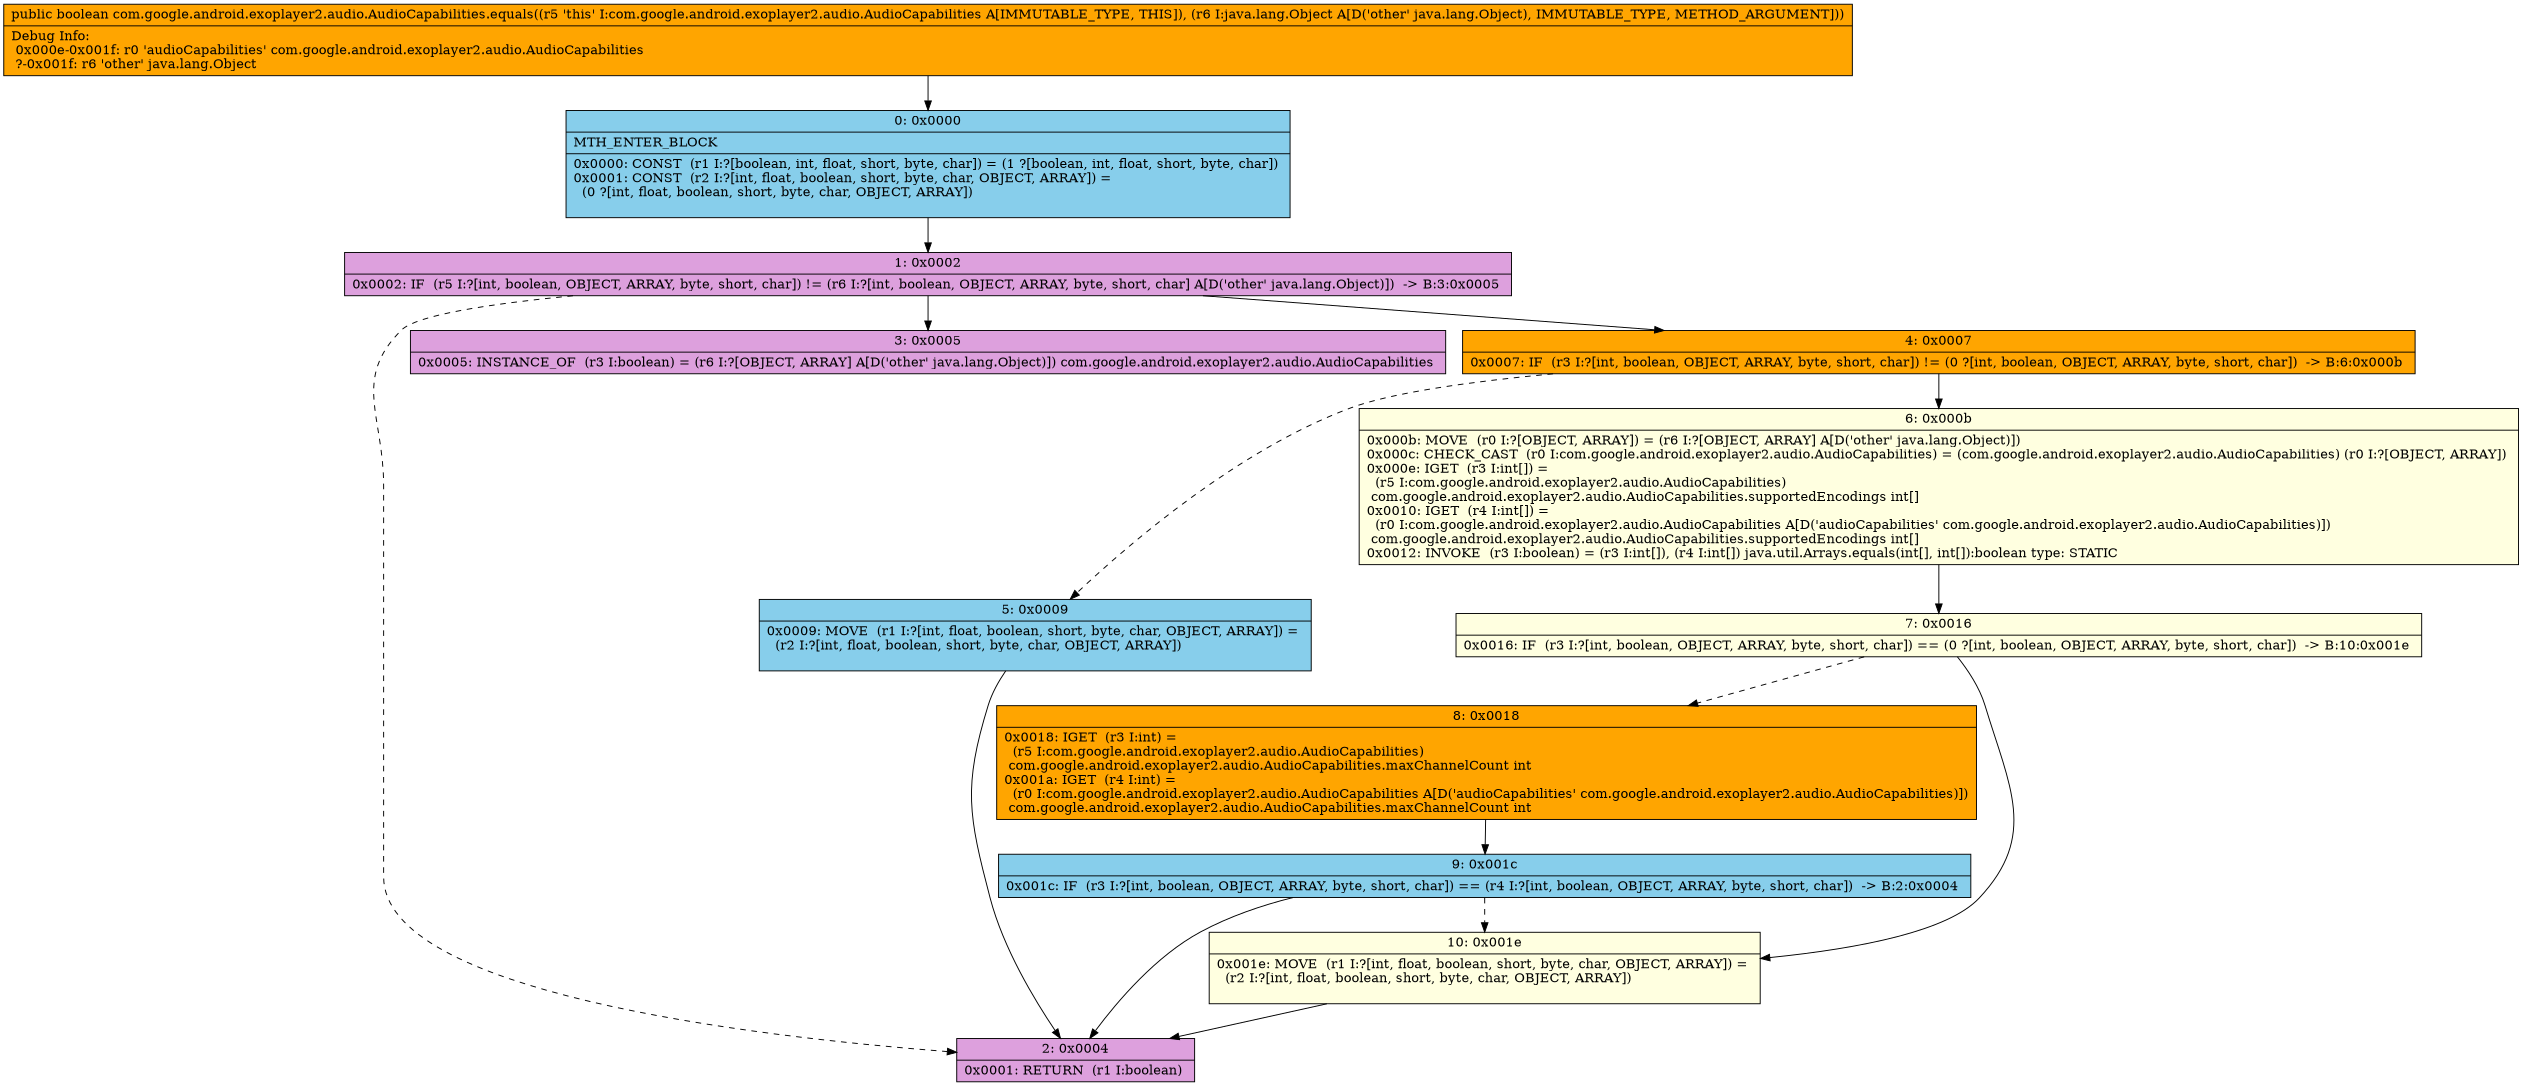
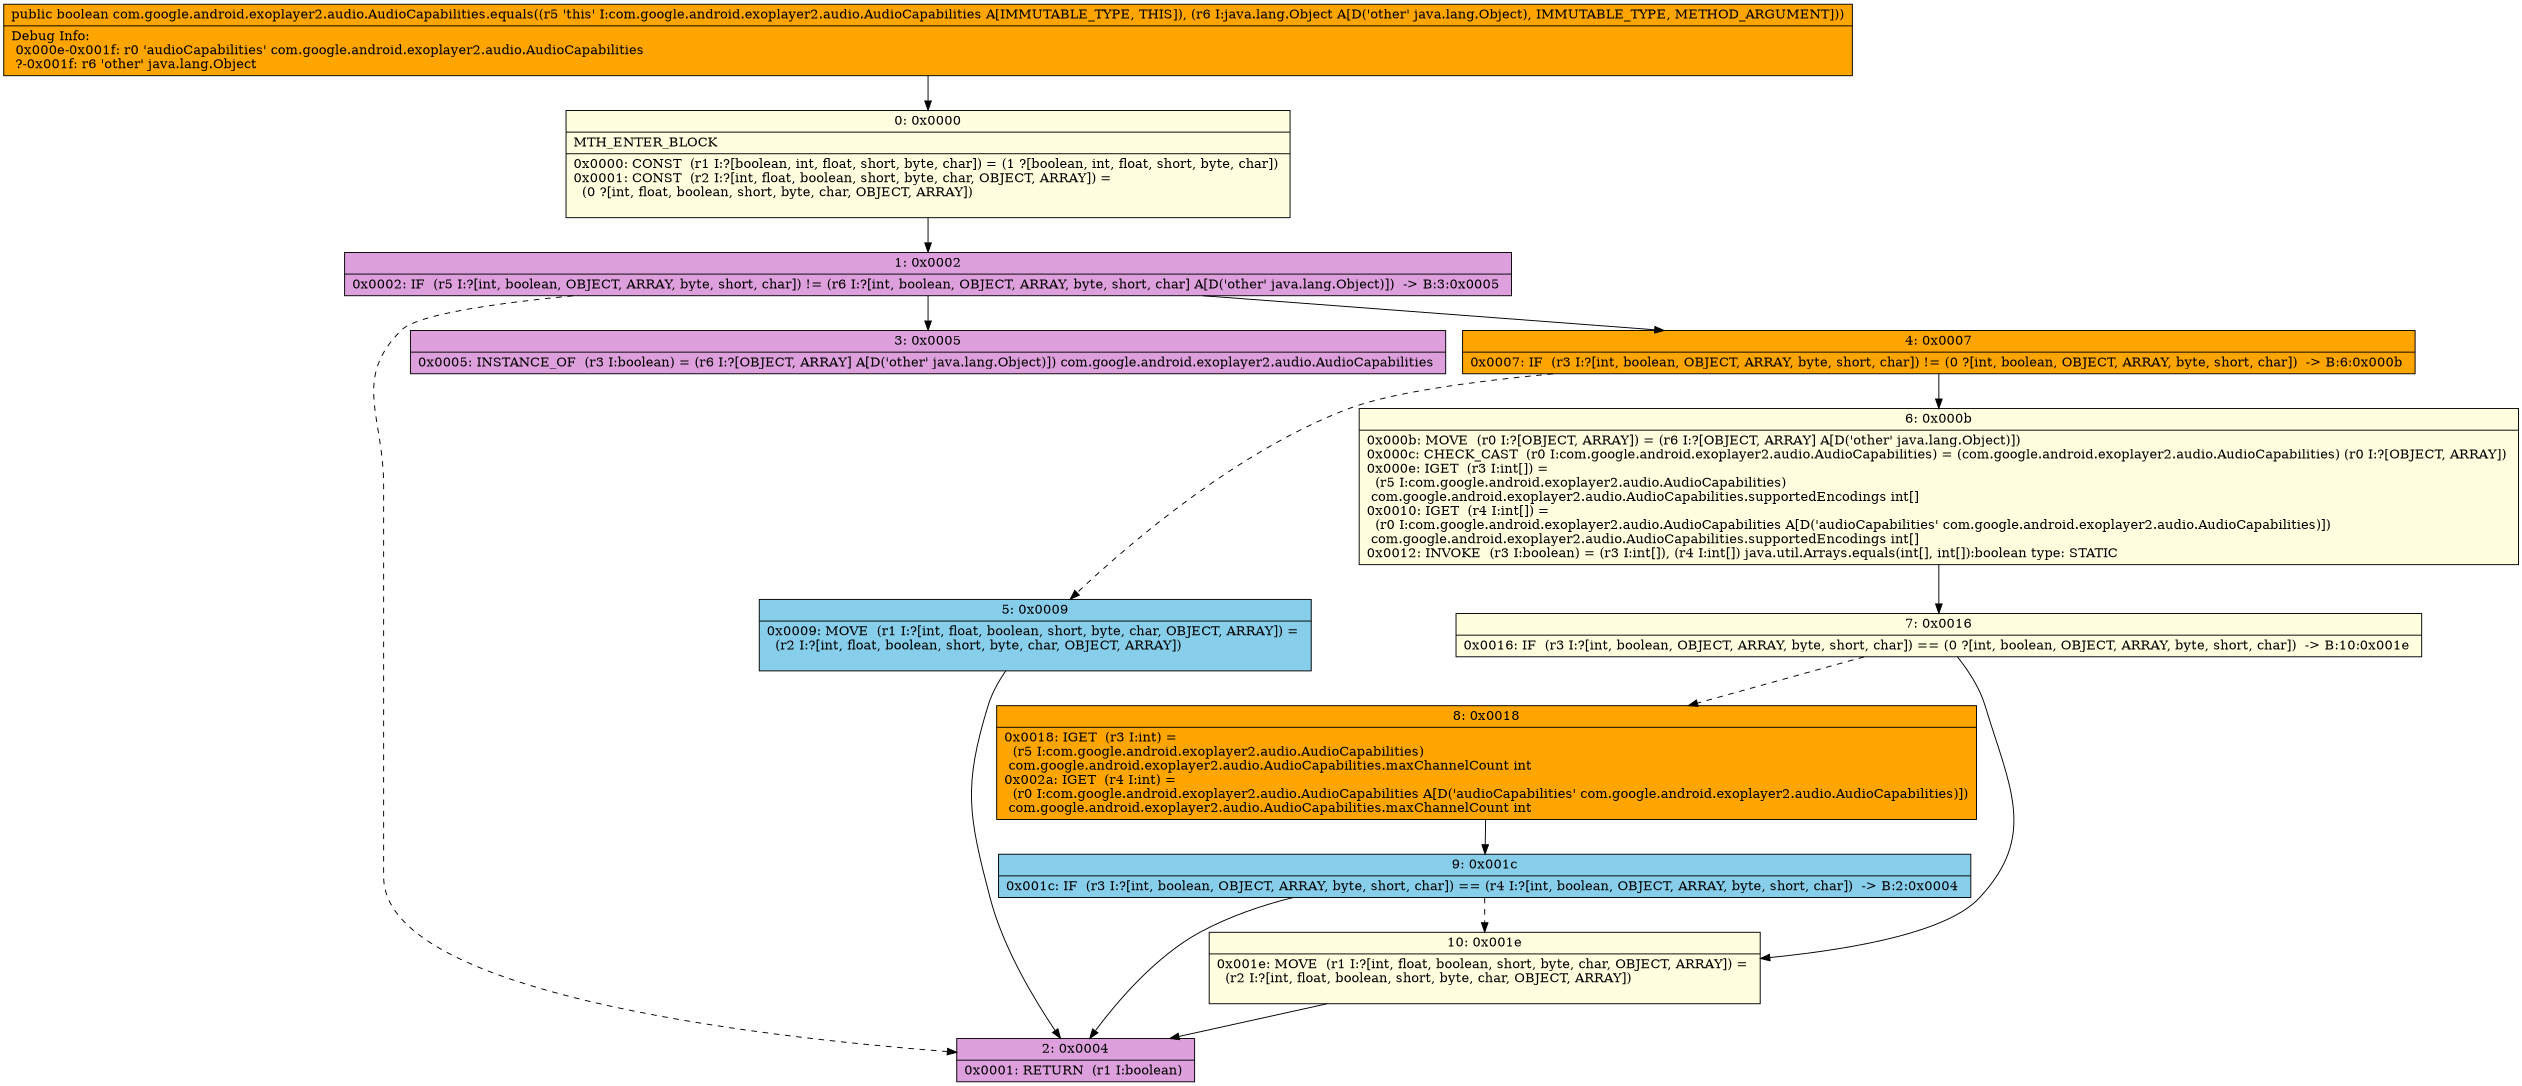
(928, 164) -> (928, 164)
(1093, 780) -> (1093, 780)
